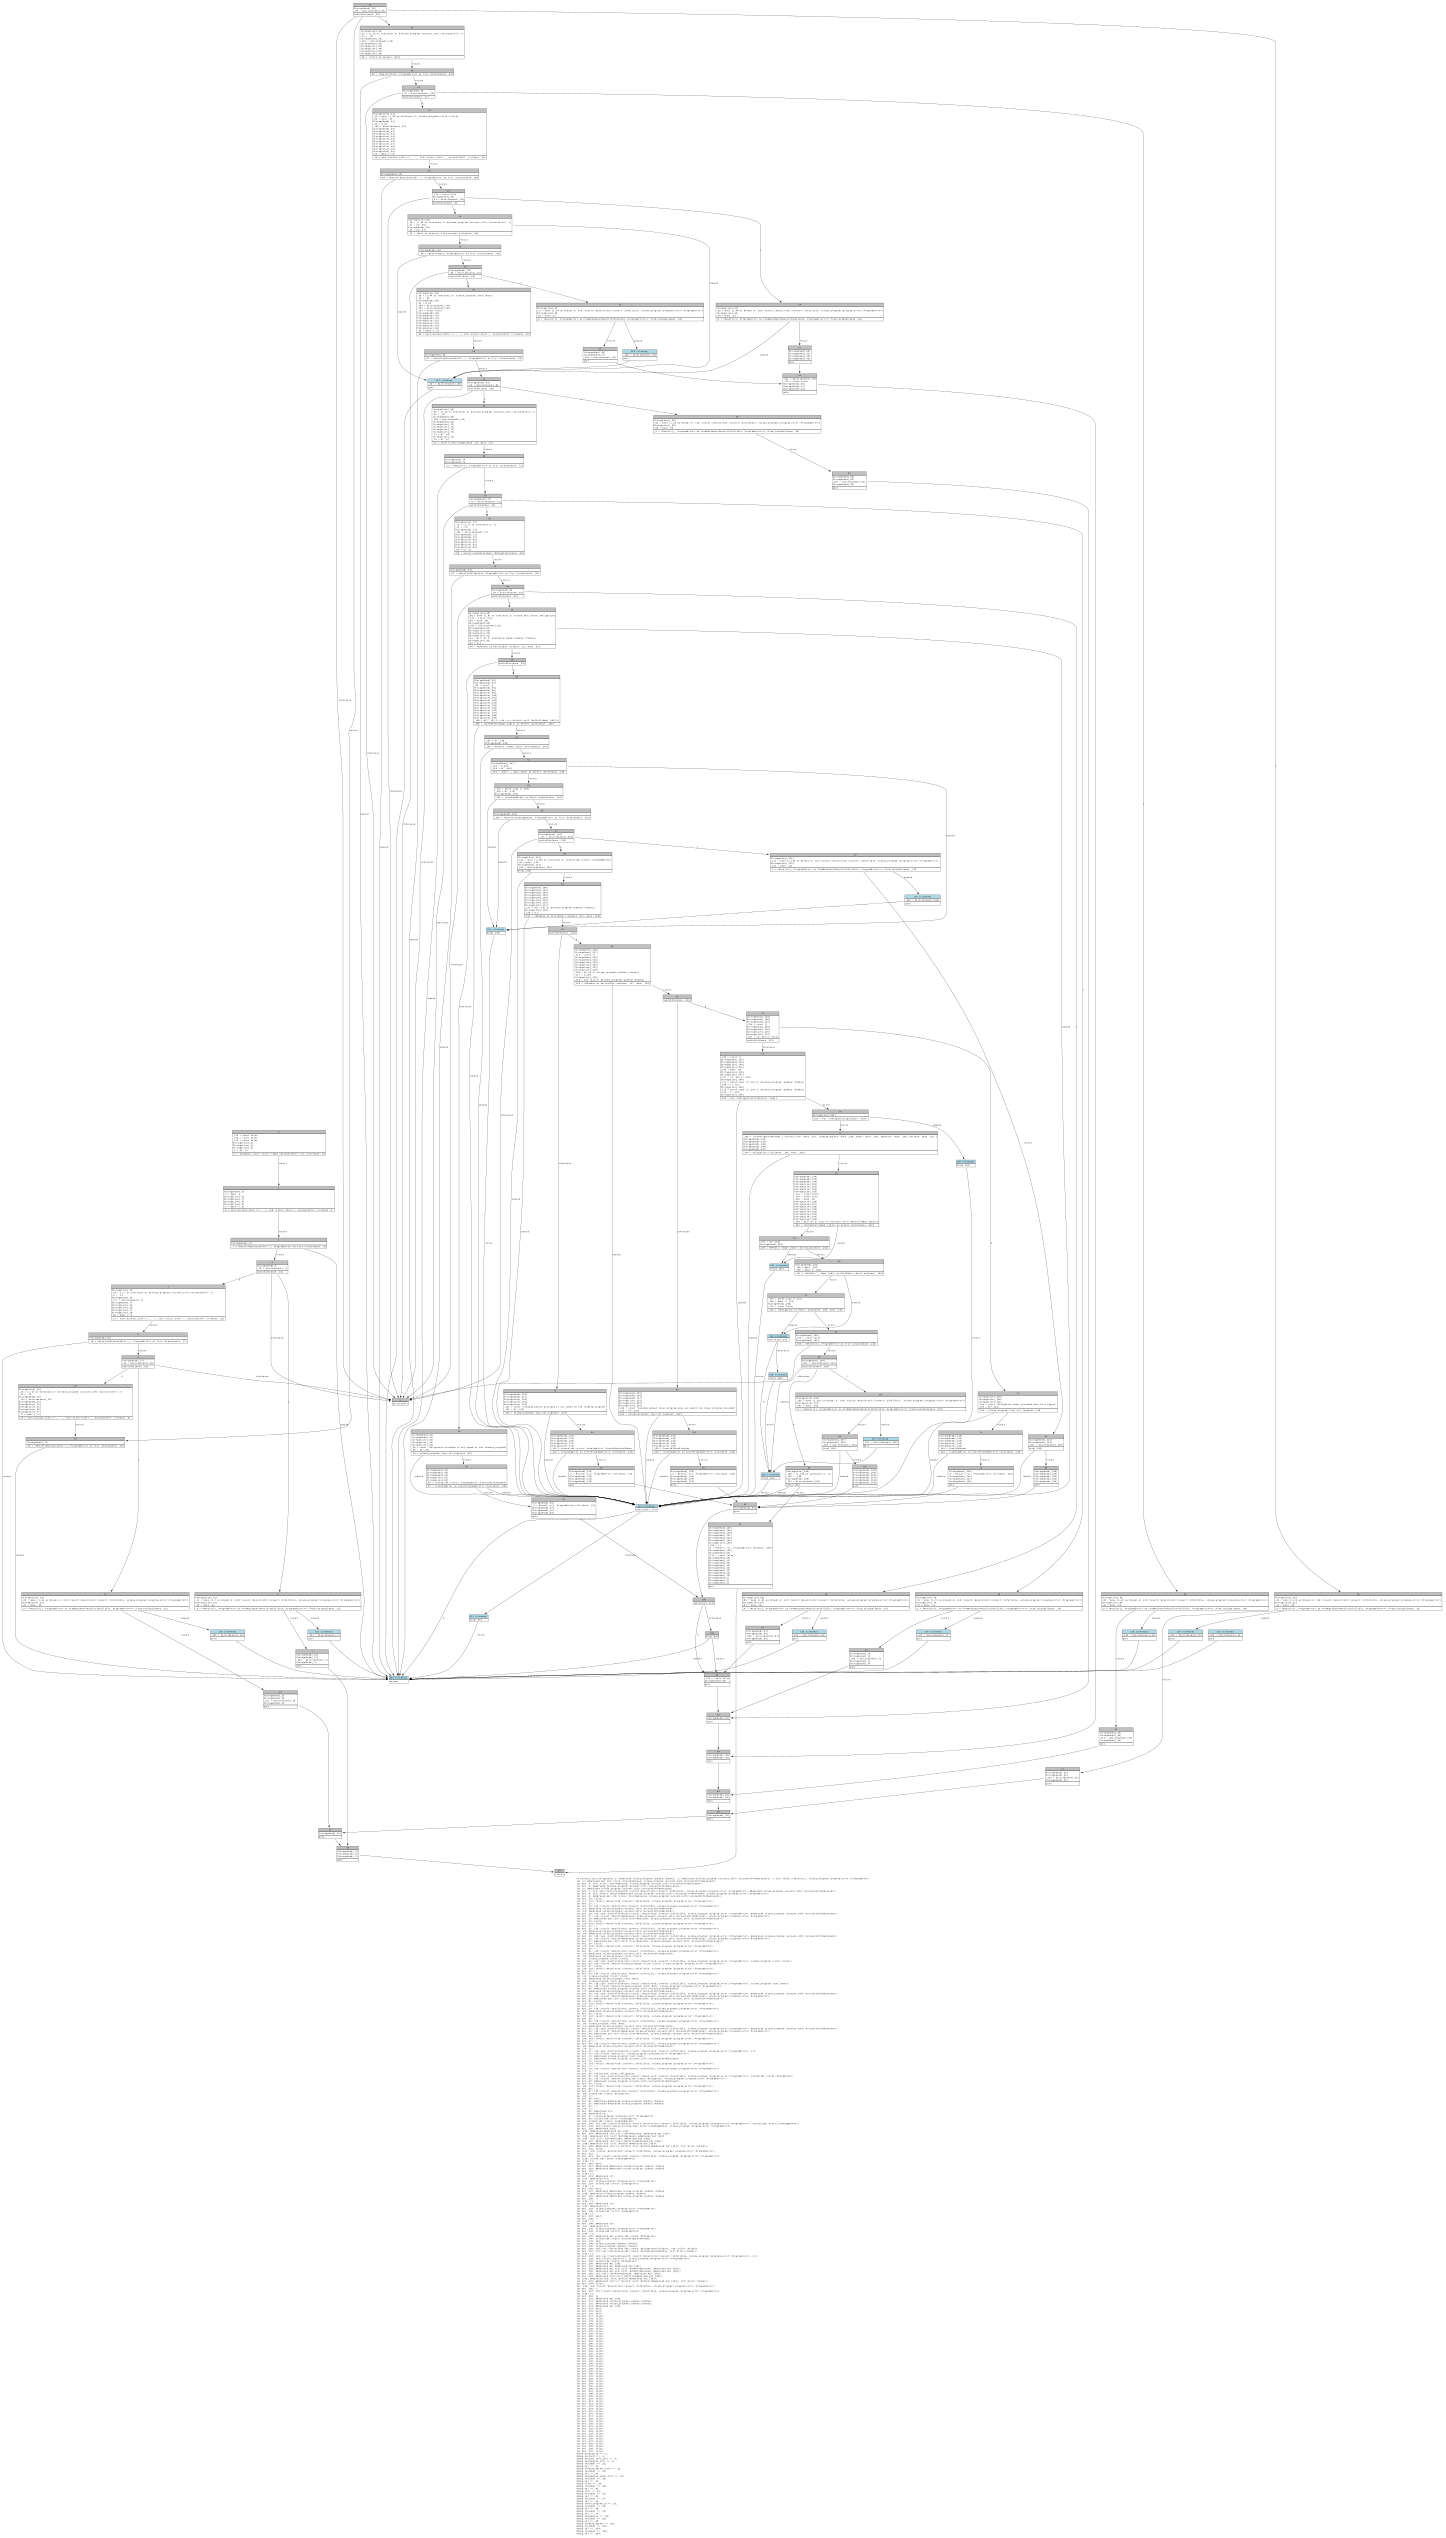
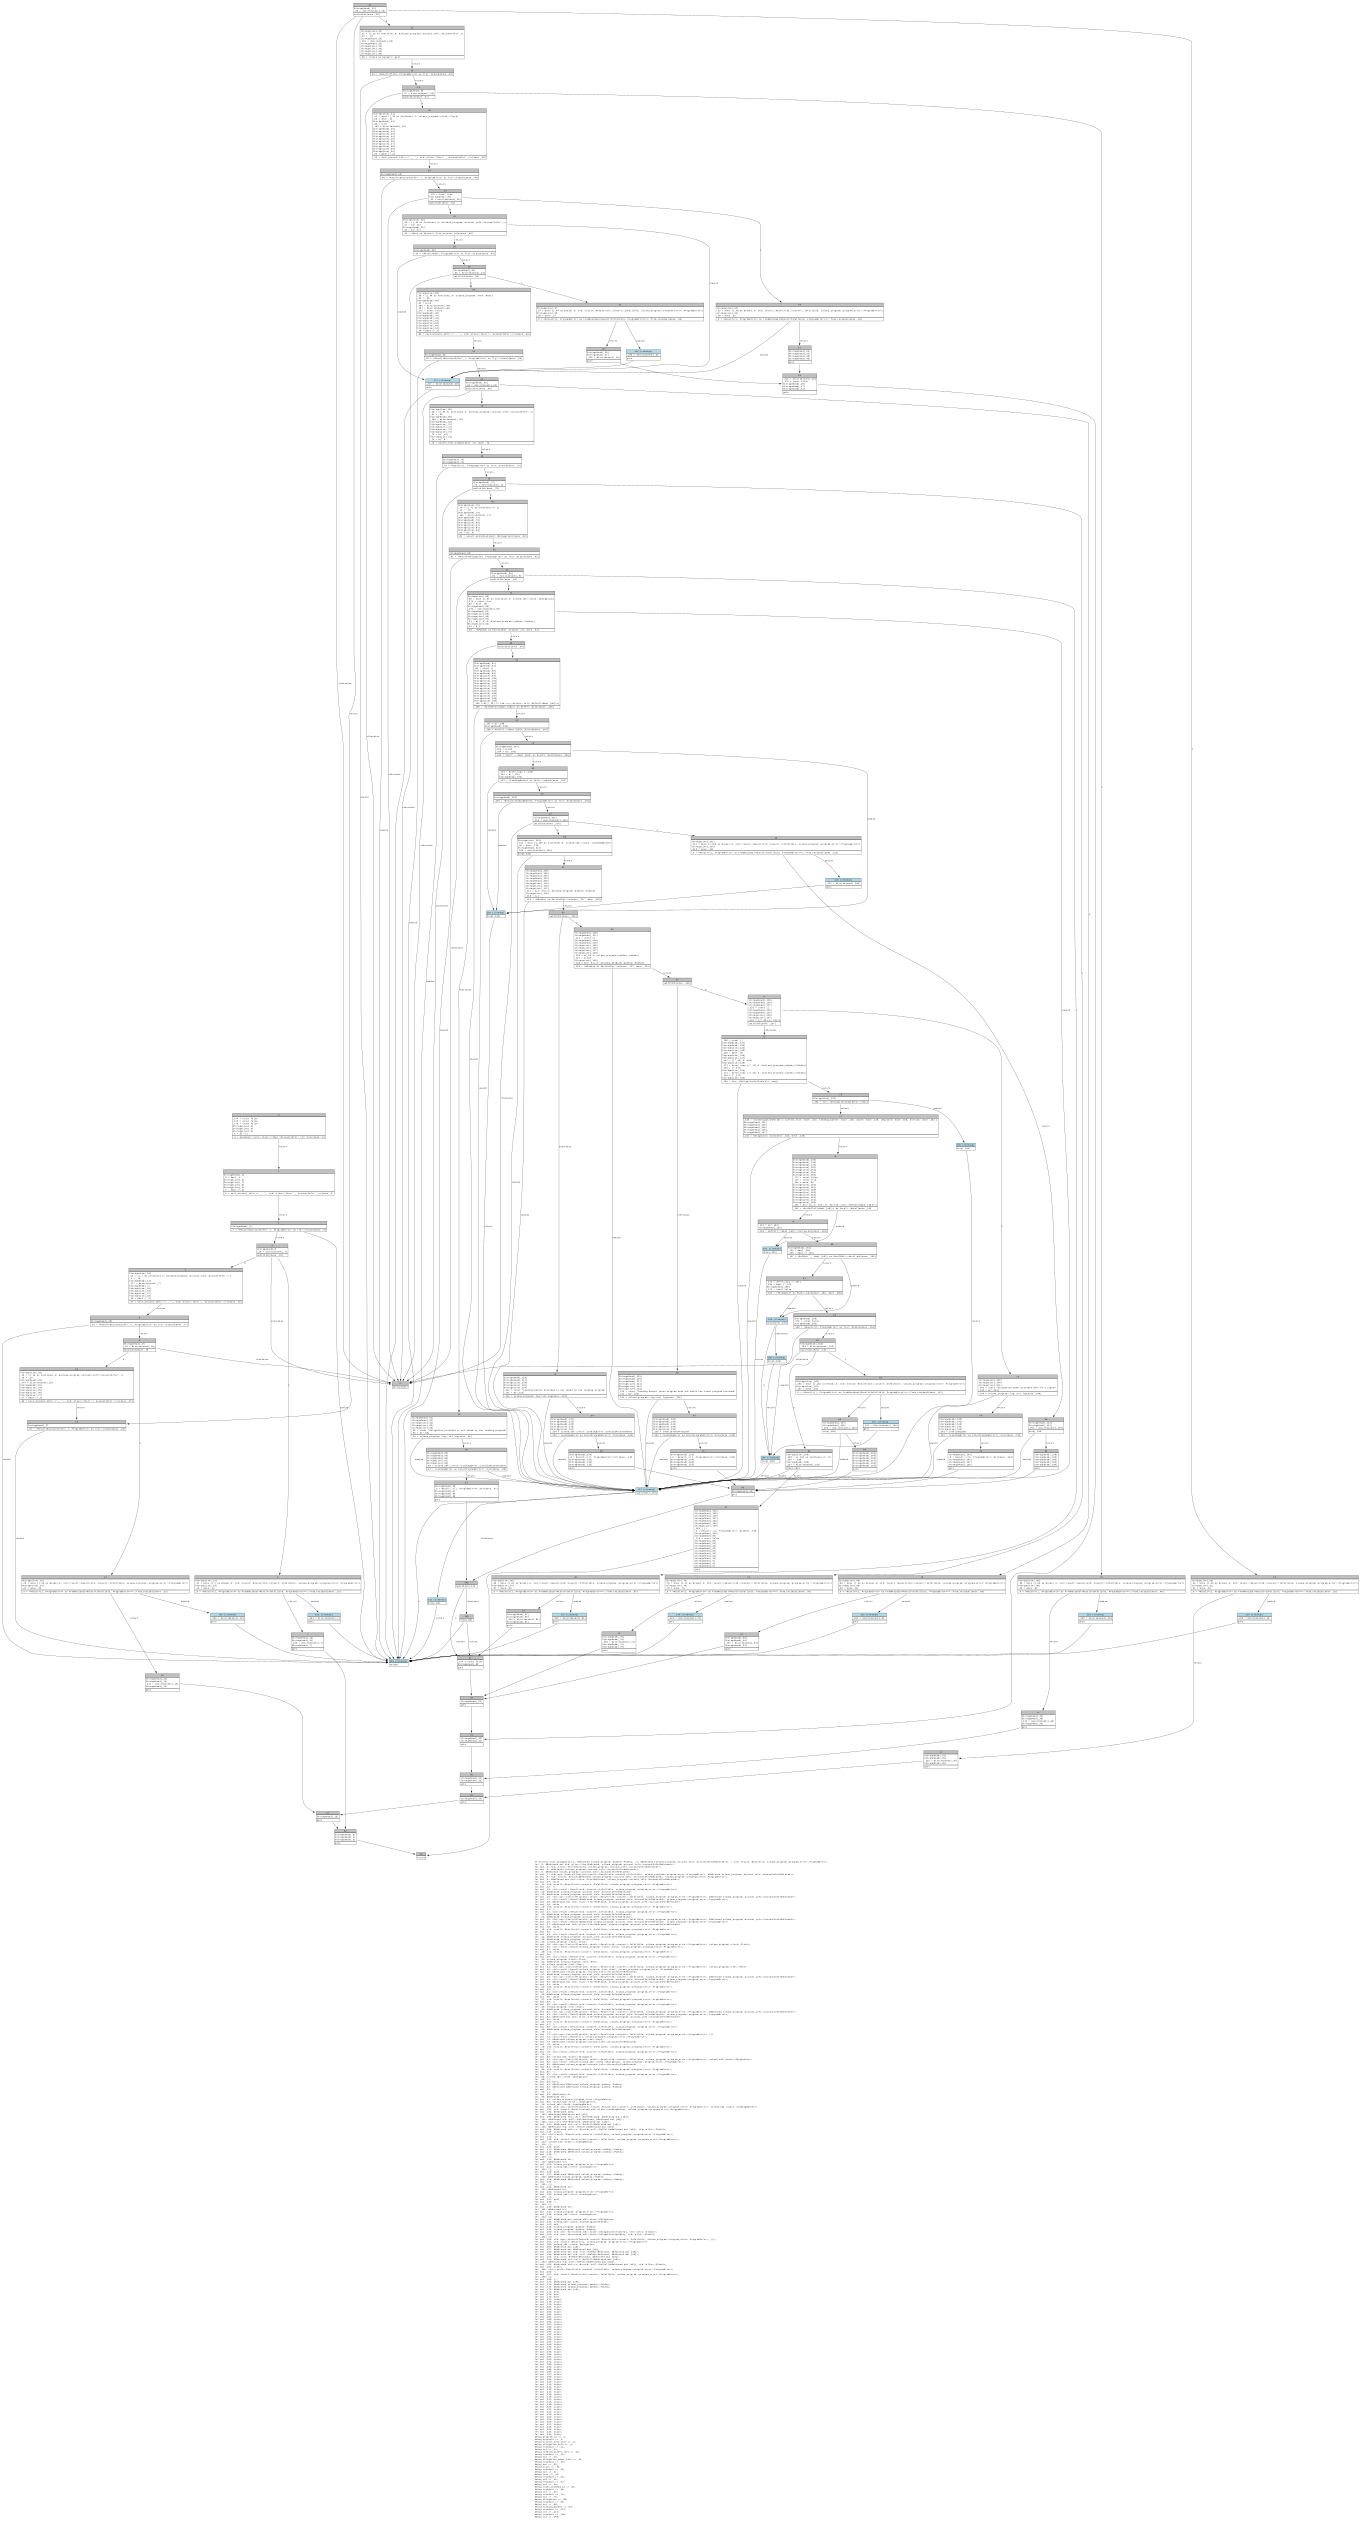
none -> (893, 1603)
